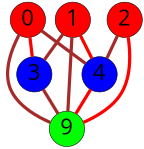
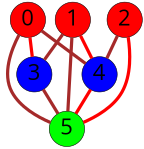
(67, 129) -> (67, 129)
